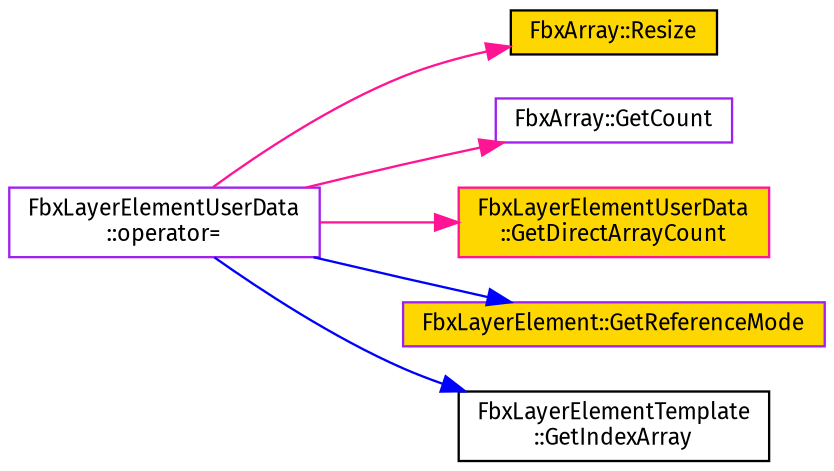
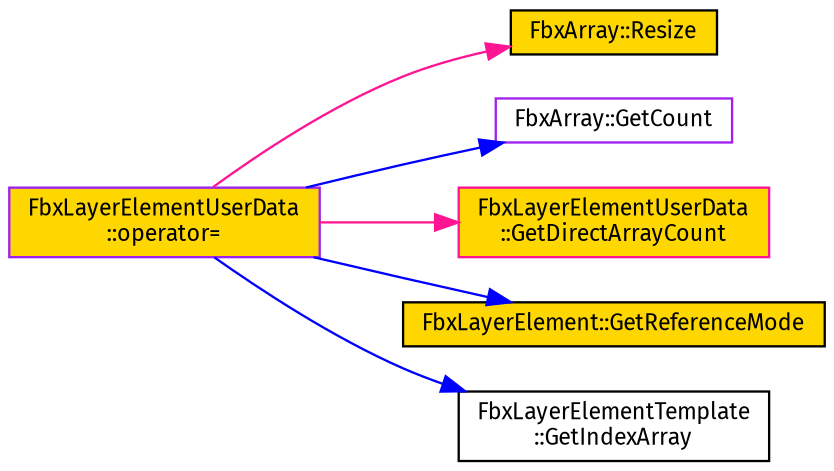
(393, 167) -> (393, 167)
(164, 222) -> (164, 222)
(614, 324) -> (614, 324)
